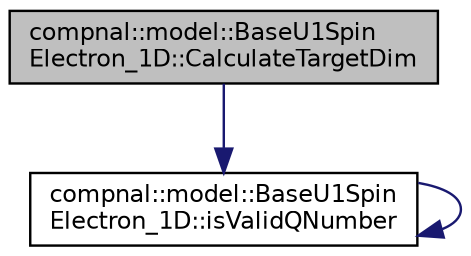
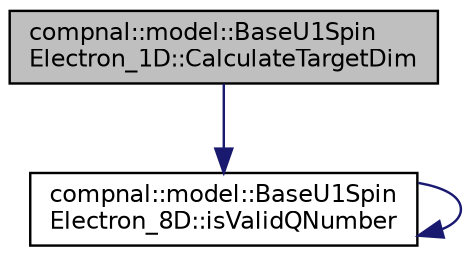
(224, 209) -> (224, 209)
